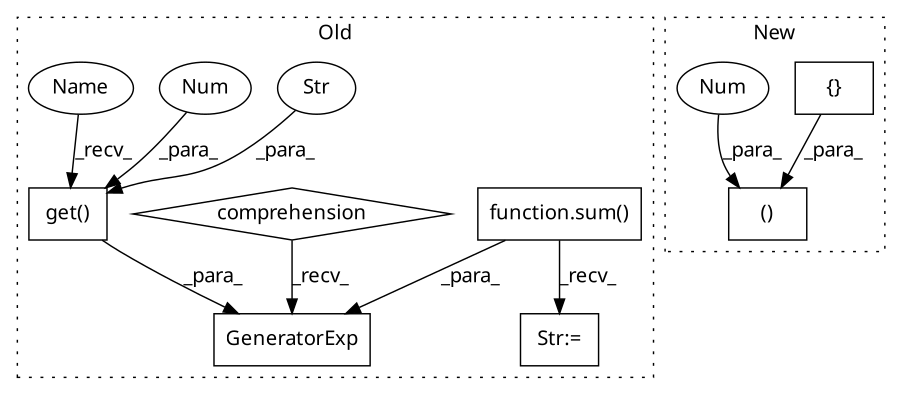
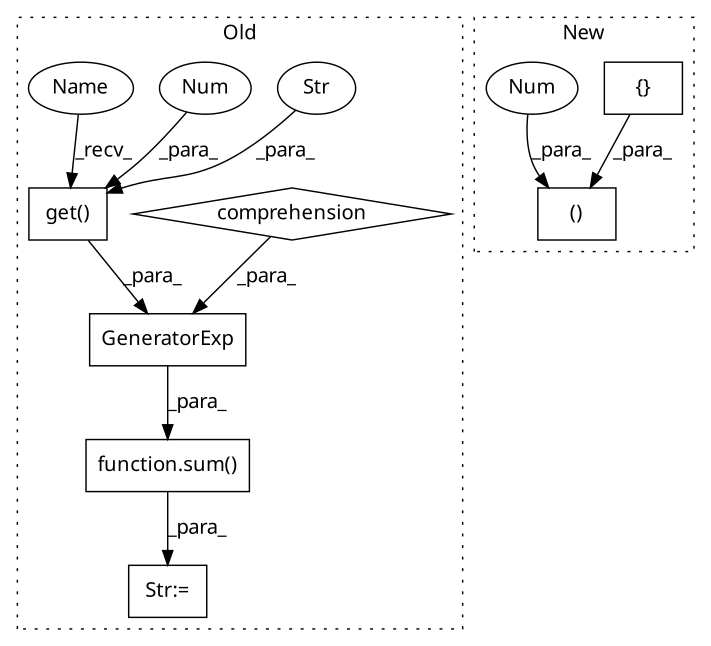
(432, 274) -> (168, 395)
(321, 277) -> (267, 277)
(588, 277) -> (197, 528)
